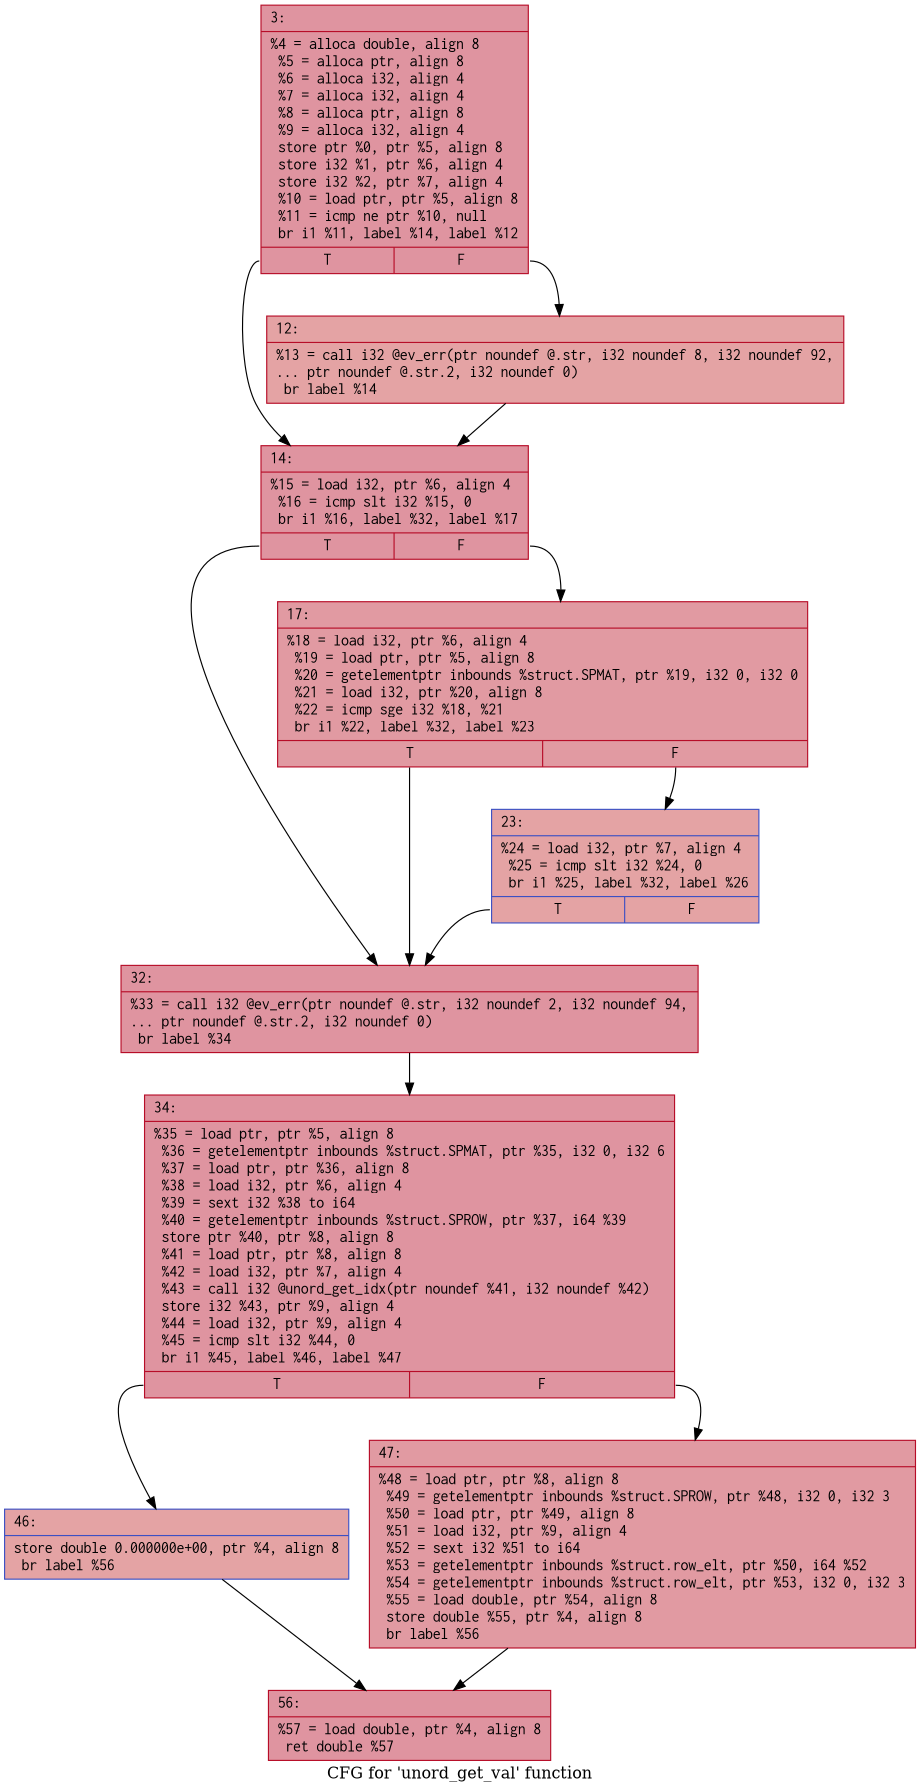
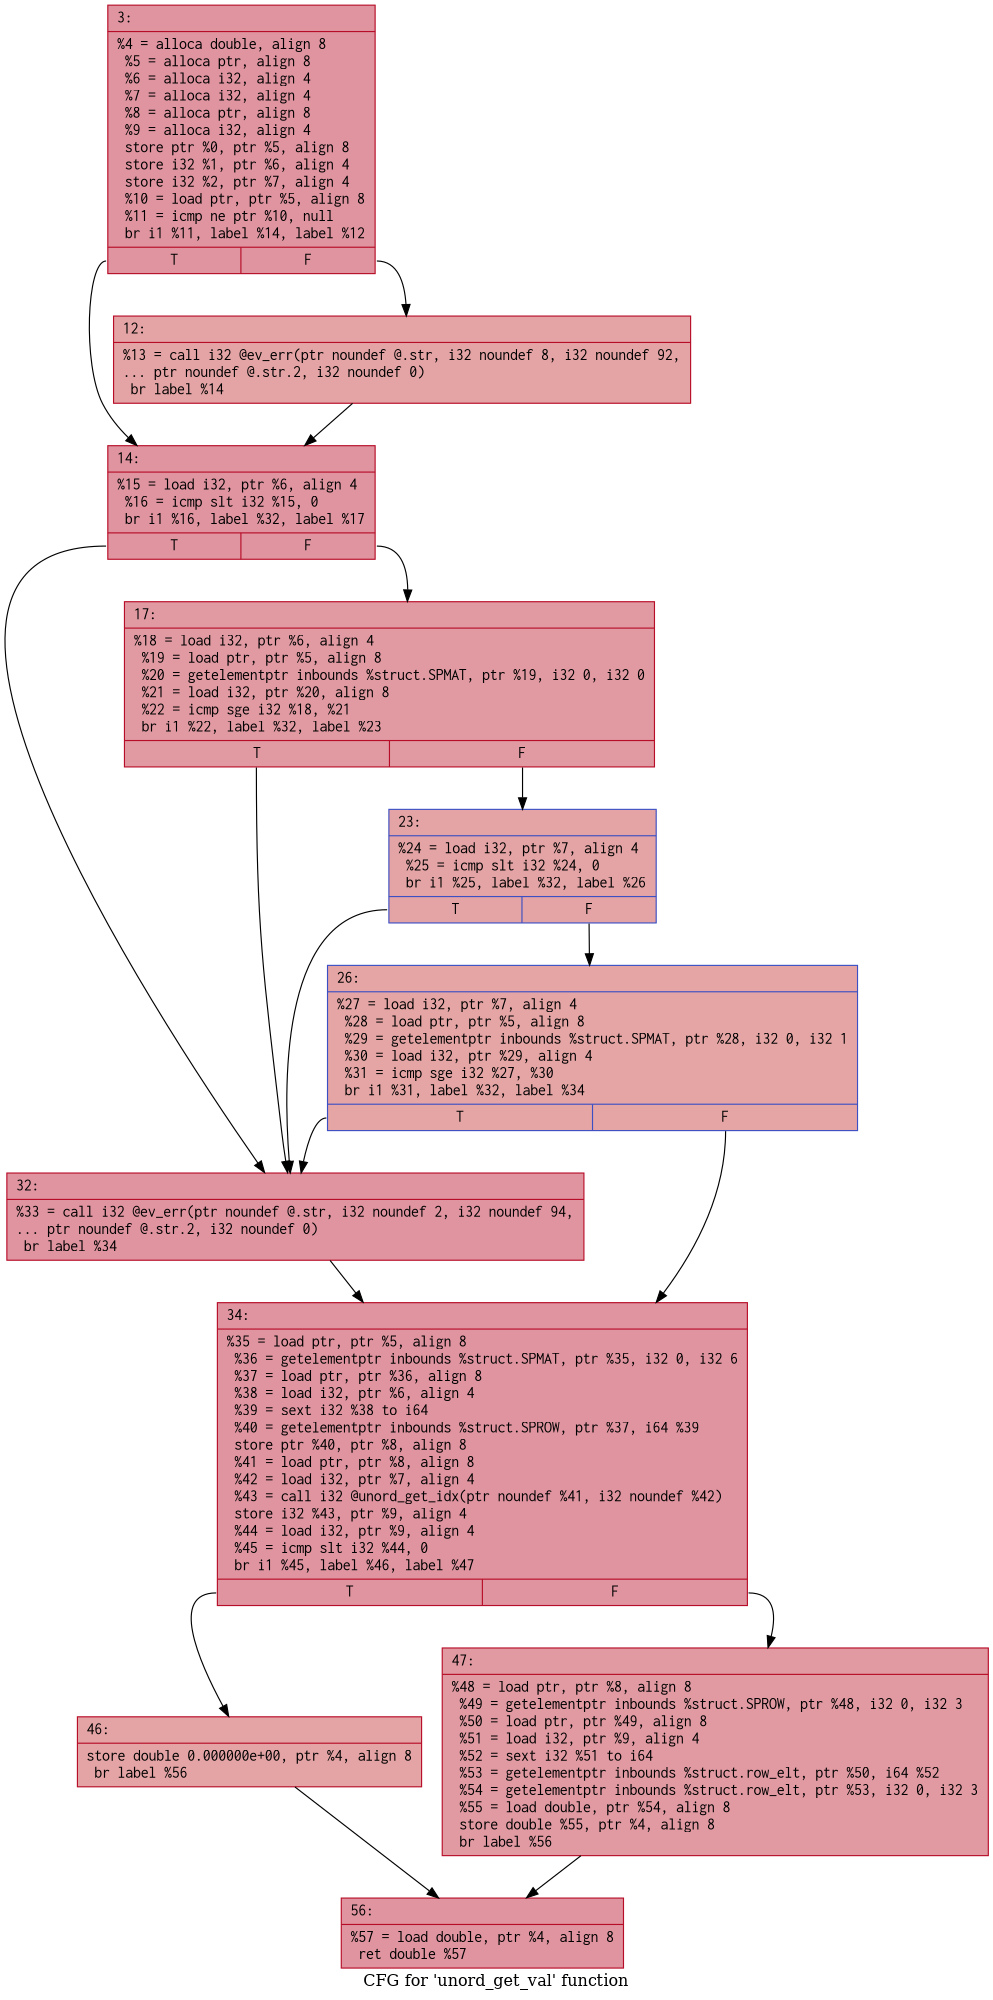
none -> (593, 1048)
(177, 1544) -> (249, 1752)
